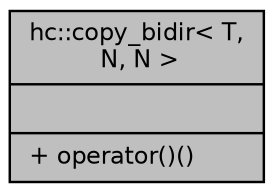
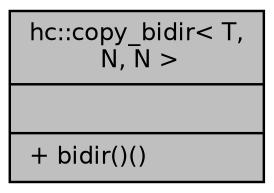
(112, 156) -> (89, 156)
